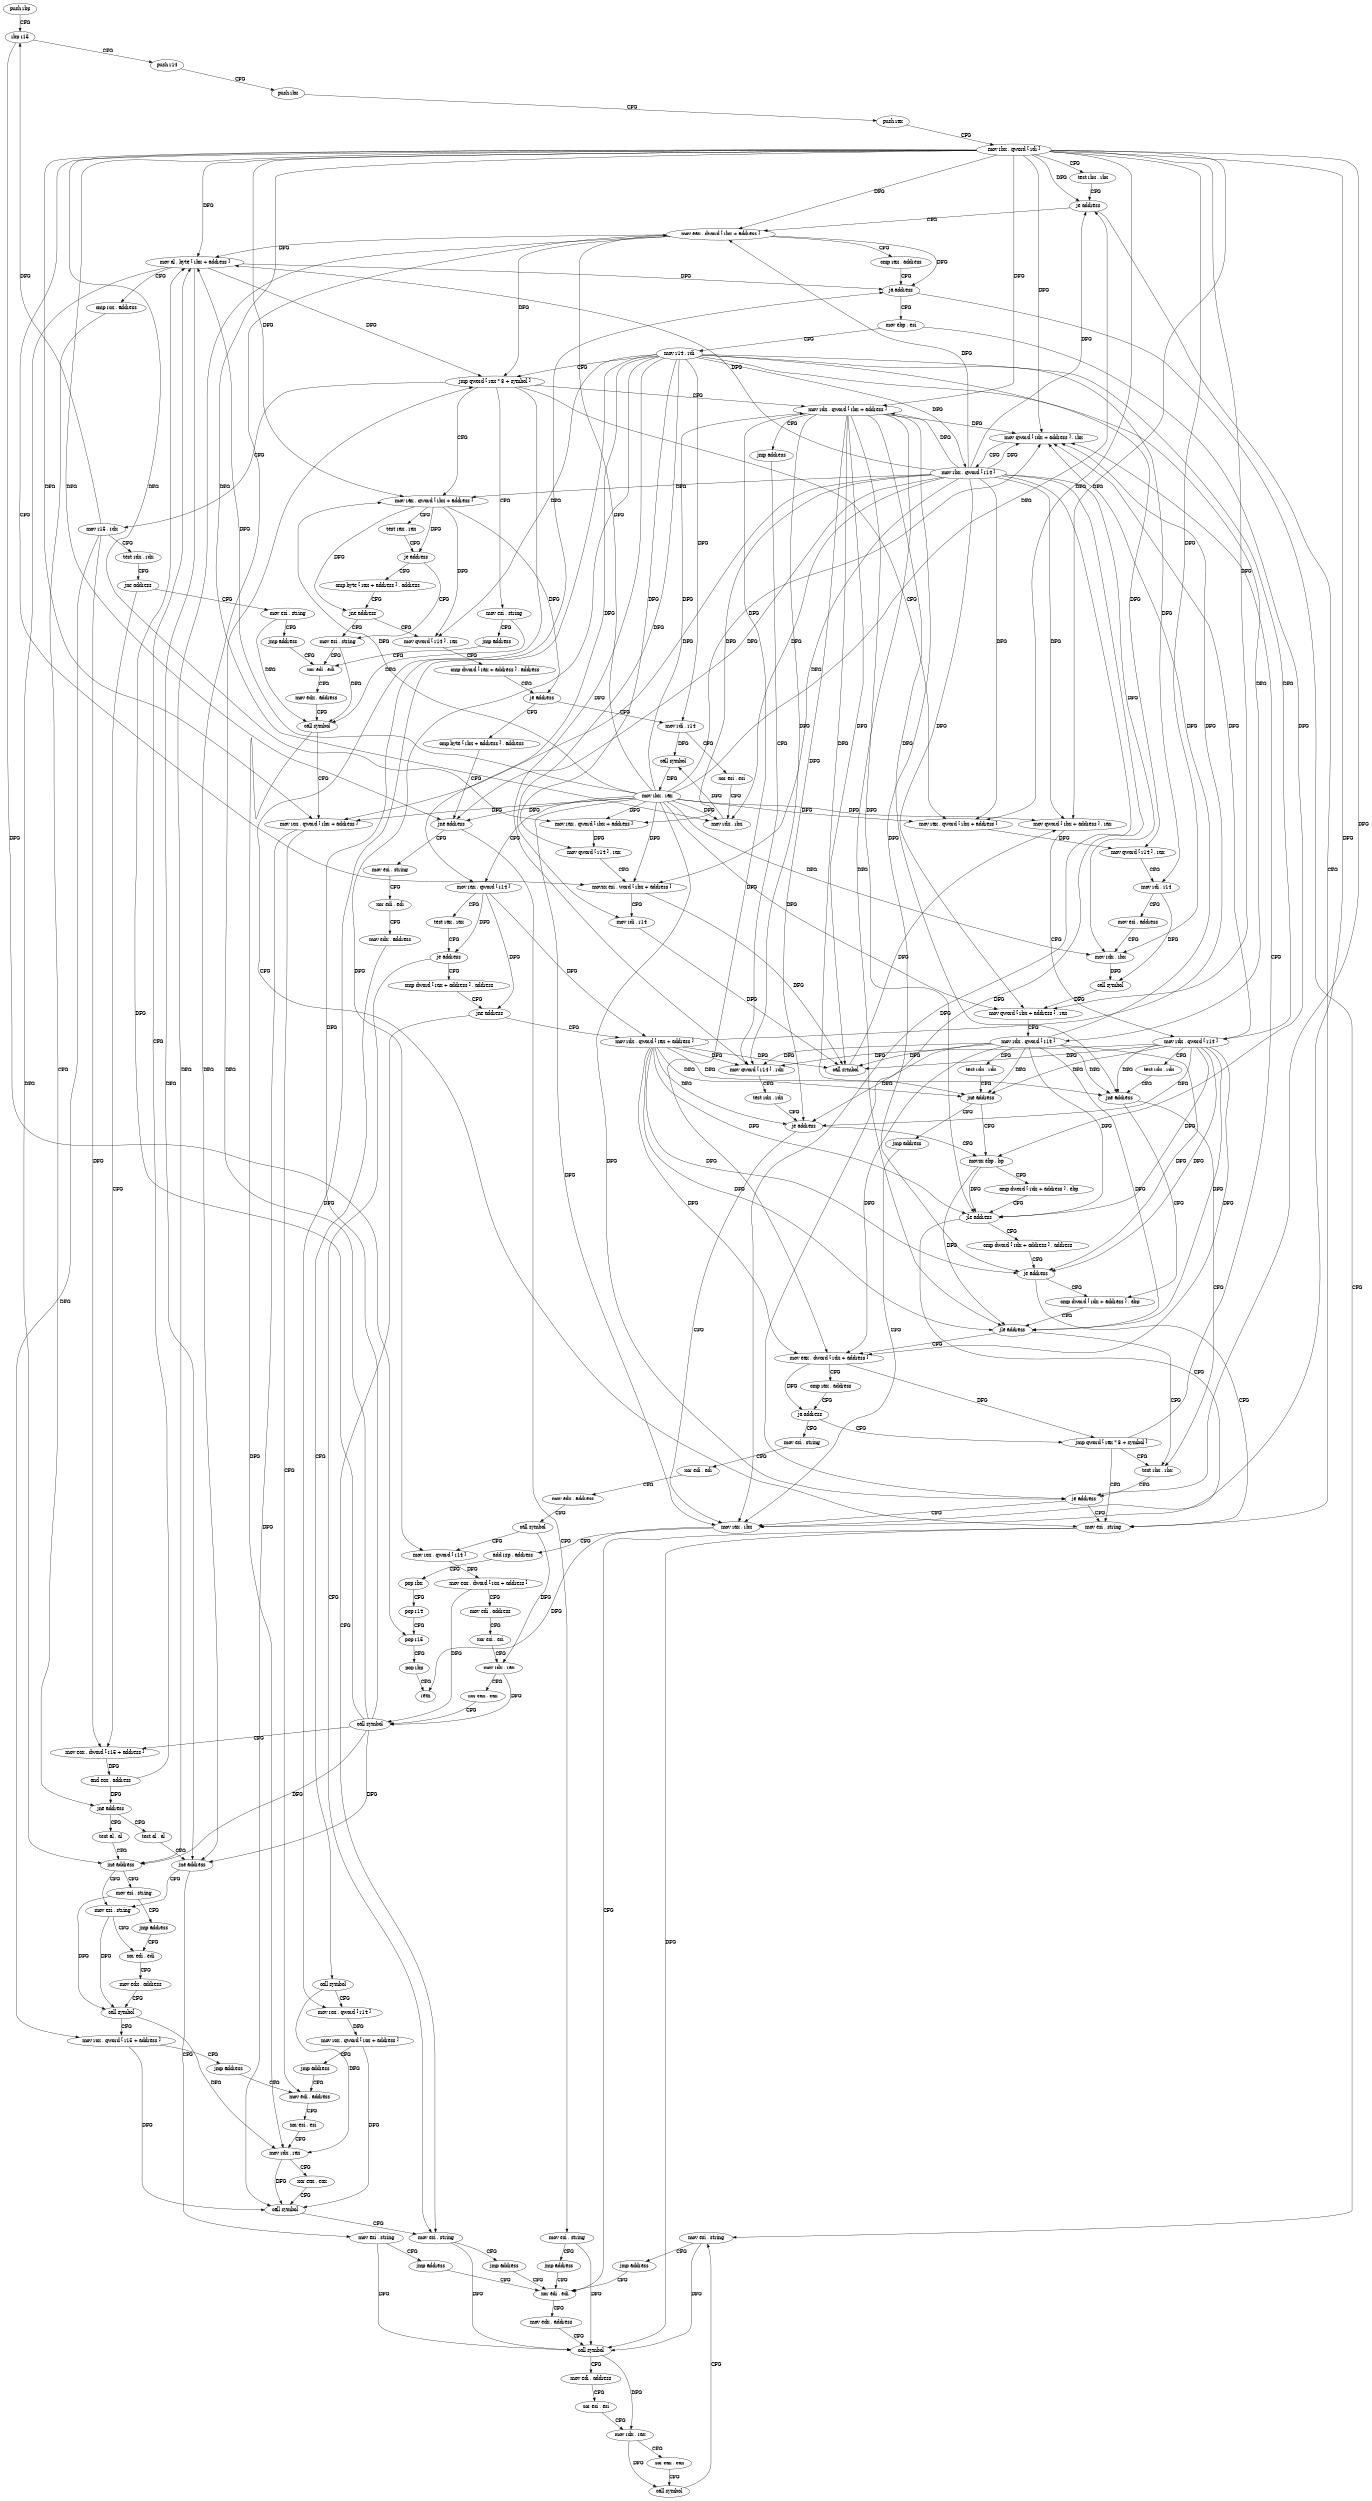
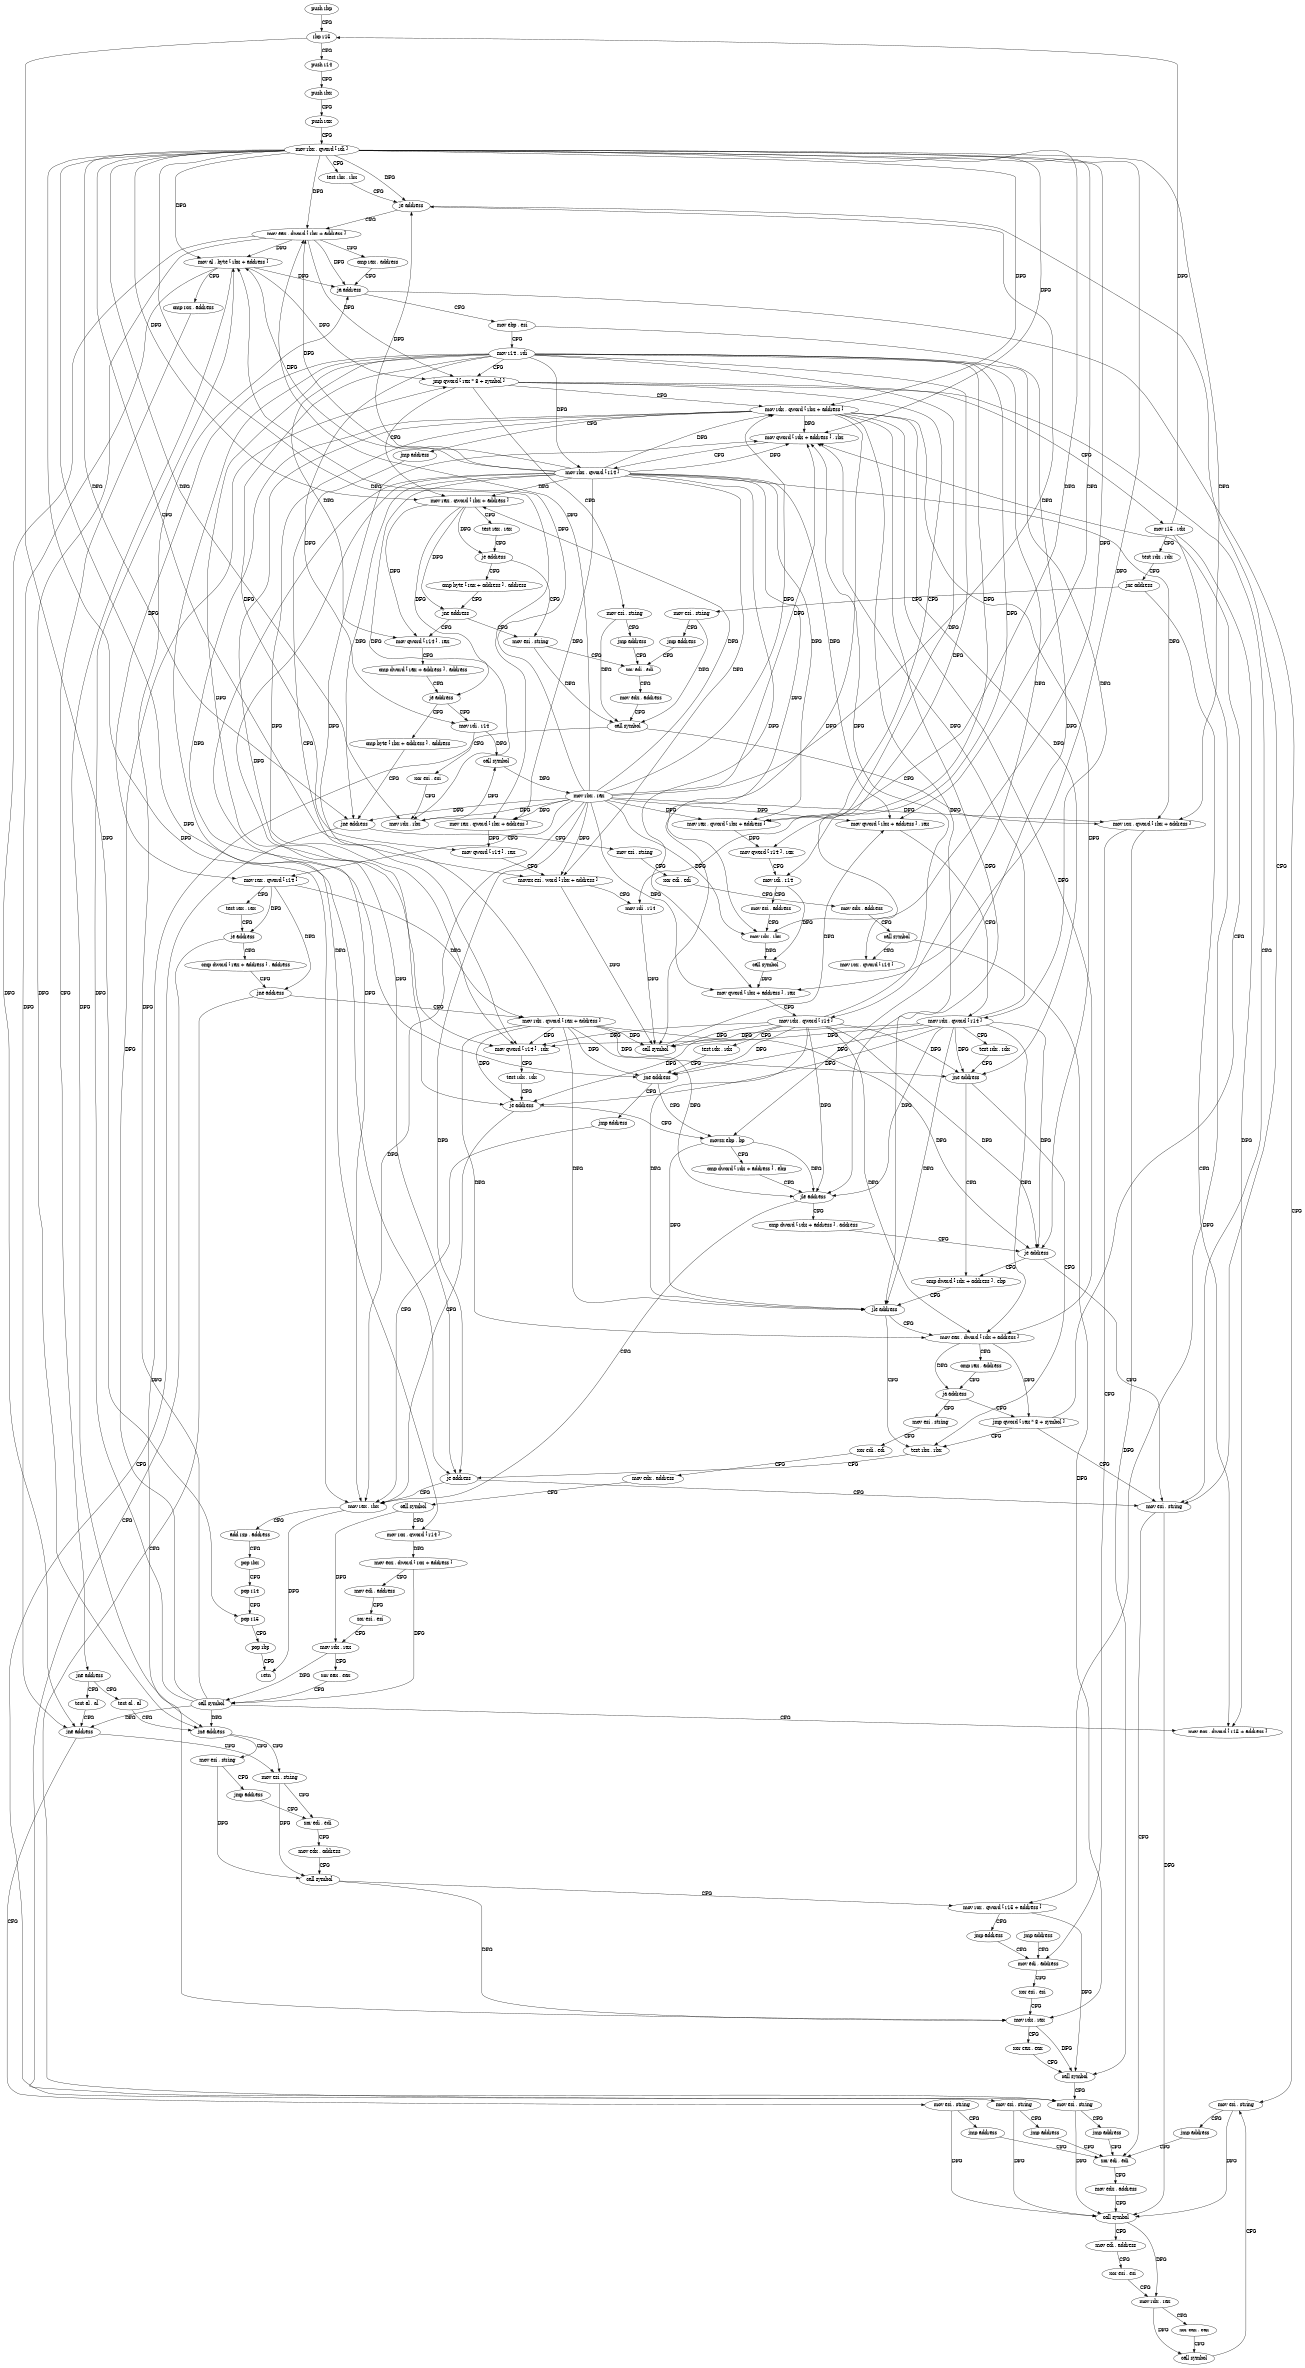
(111, 1781) -> none
(360, 2041) -> none
